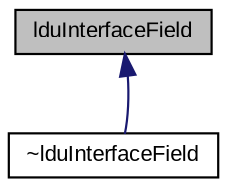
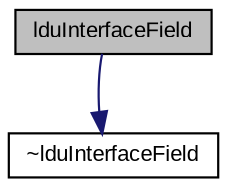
(128, 105) -> (99, 83)
